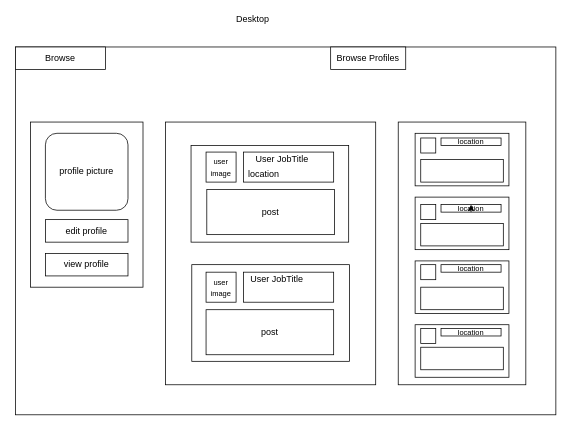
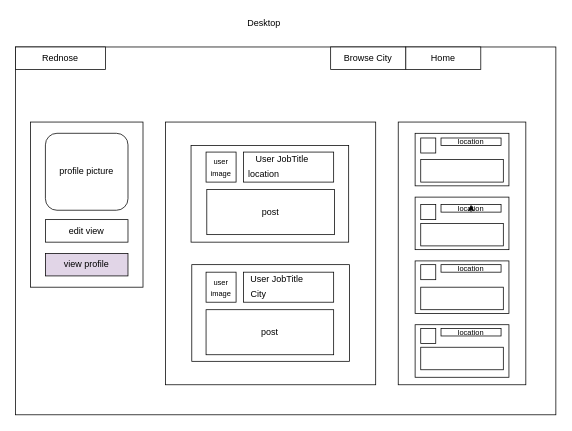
(252, 19) -> (264, 23)
(60, 58) -> (60, 58)
(368, 58) -> (368, 58)
none -> (443, 58)
(87, 231) -> (87, 231)
(87, 264) -> (87, 264)
none -> (258, 294)
